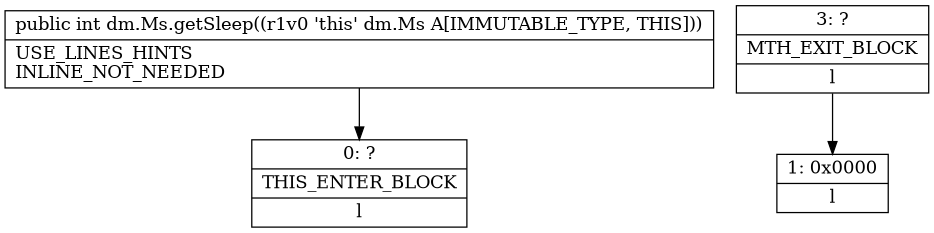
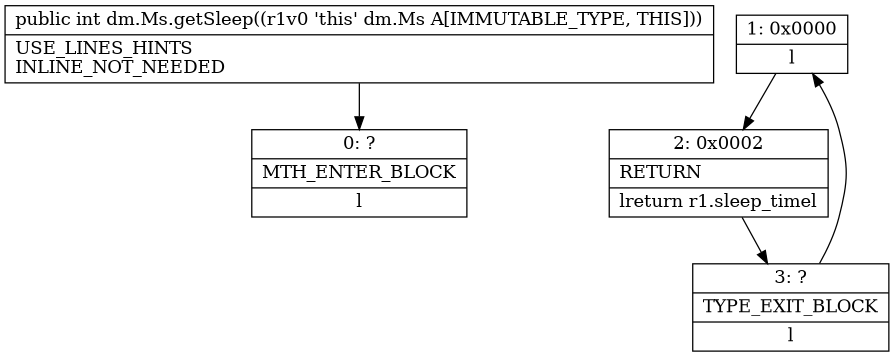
(833, 49) -> (791, 307)
none -> (719, 173)
(359, 183) -> (359, 173)
